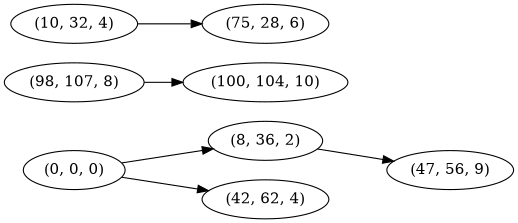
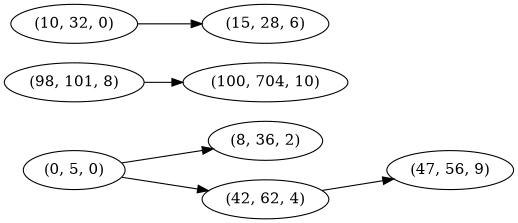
(74, 24) -> (74, 24)
(265, 24) -> (265, 24)
(74, 82) -> (74, 82)
(265, 82) -> (265, 82)
(350, 154) -> (353, 186)
(74, 170) -> (74, 170)
